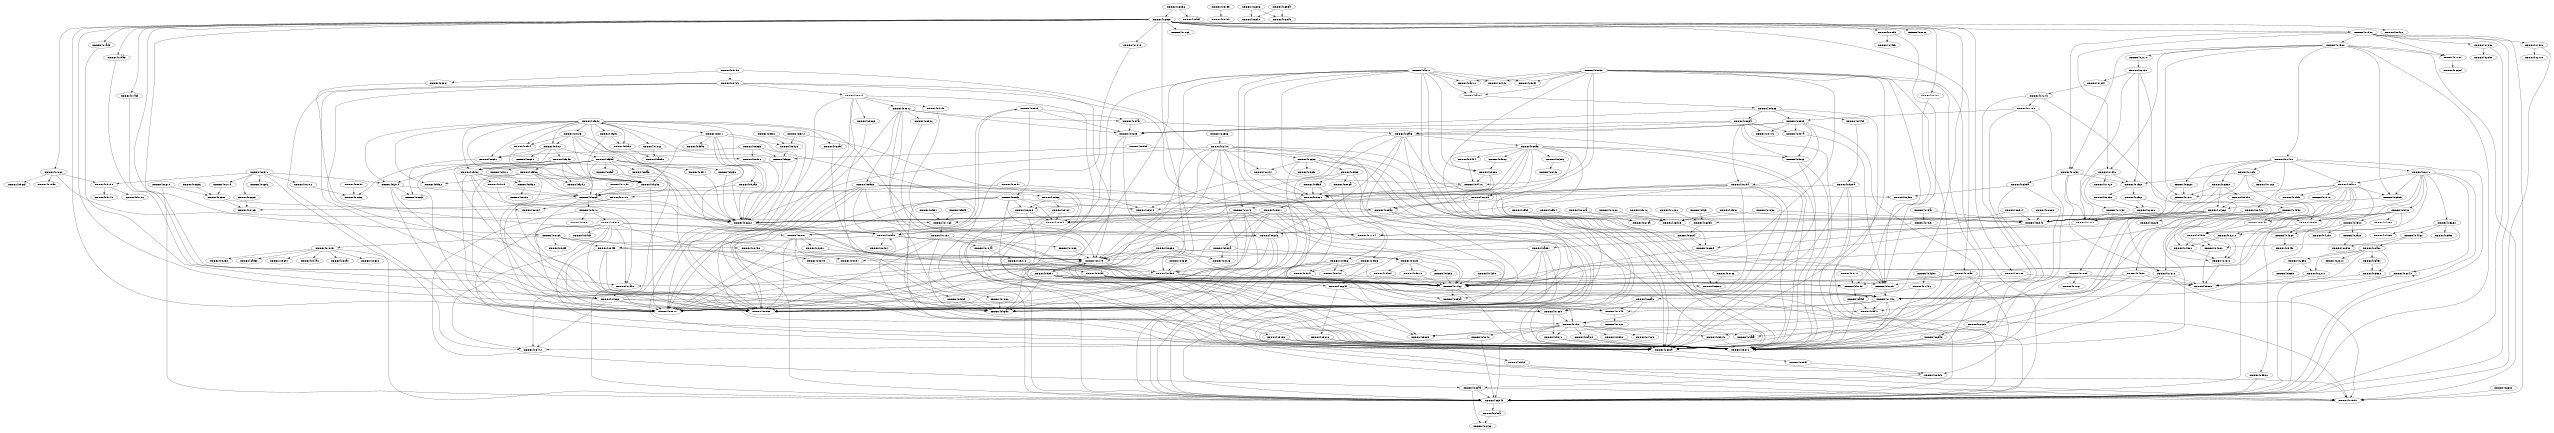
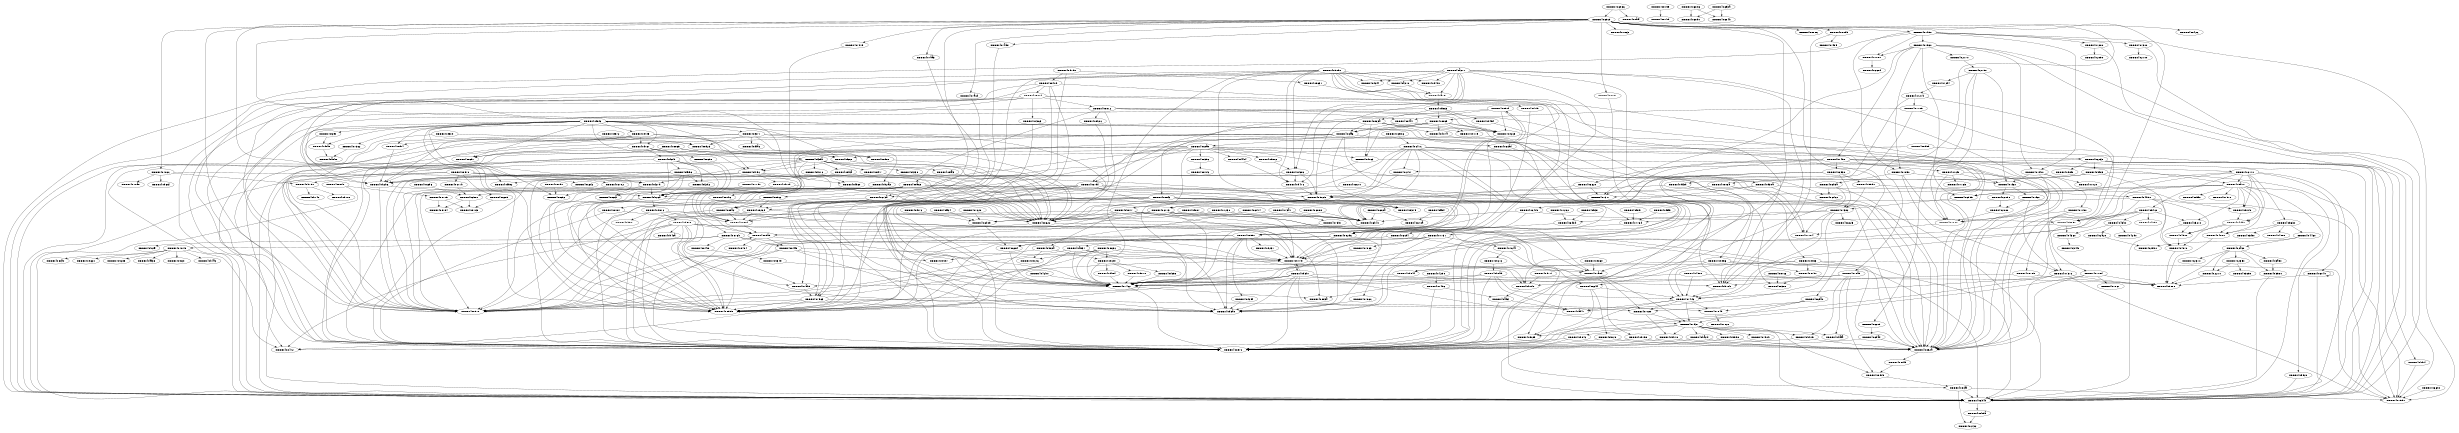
(2189, 224) -> none
(1327, 296) -> none
